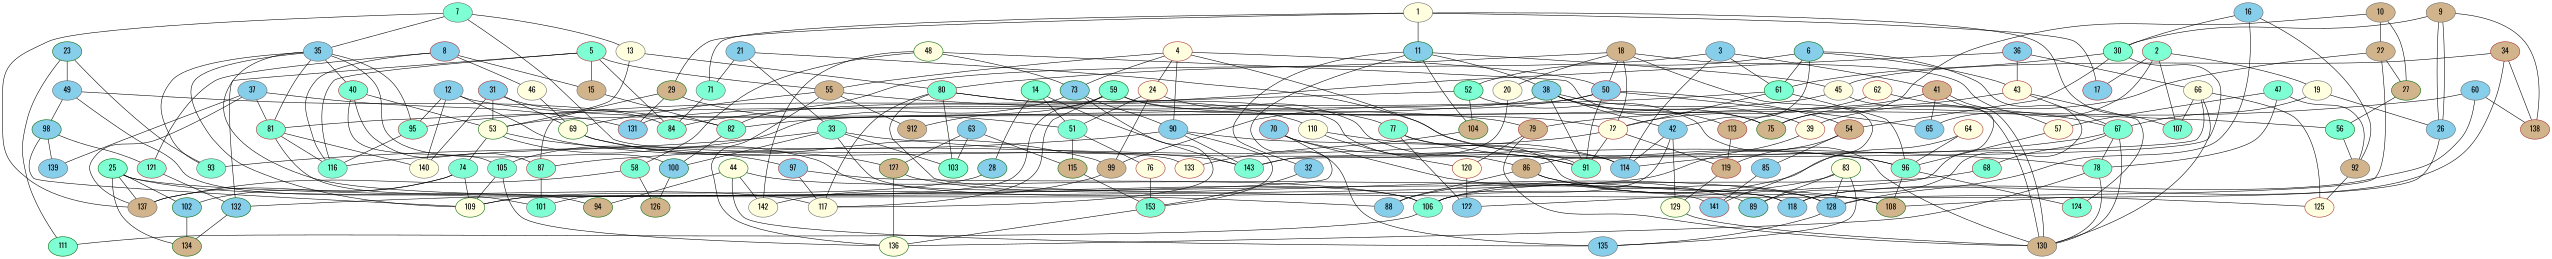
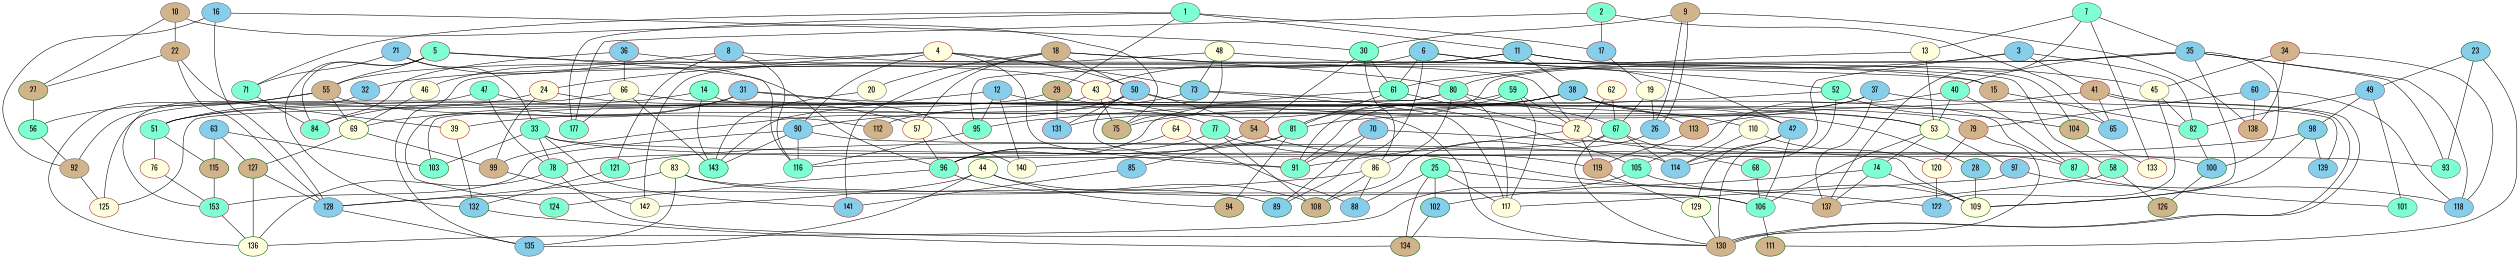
(1418, 12) -> (1185, 12)
(2260, 70) -> (1634, 77)
(912, 129) -> (878, 129)
(2178, 129) -> (574, 129)
(1249, 168) -> (714, 168)
(1526, 168) -> (1376, 168)
(850, 194) -> none
(63, 246) -> (1770, 246)
